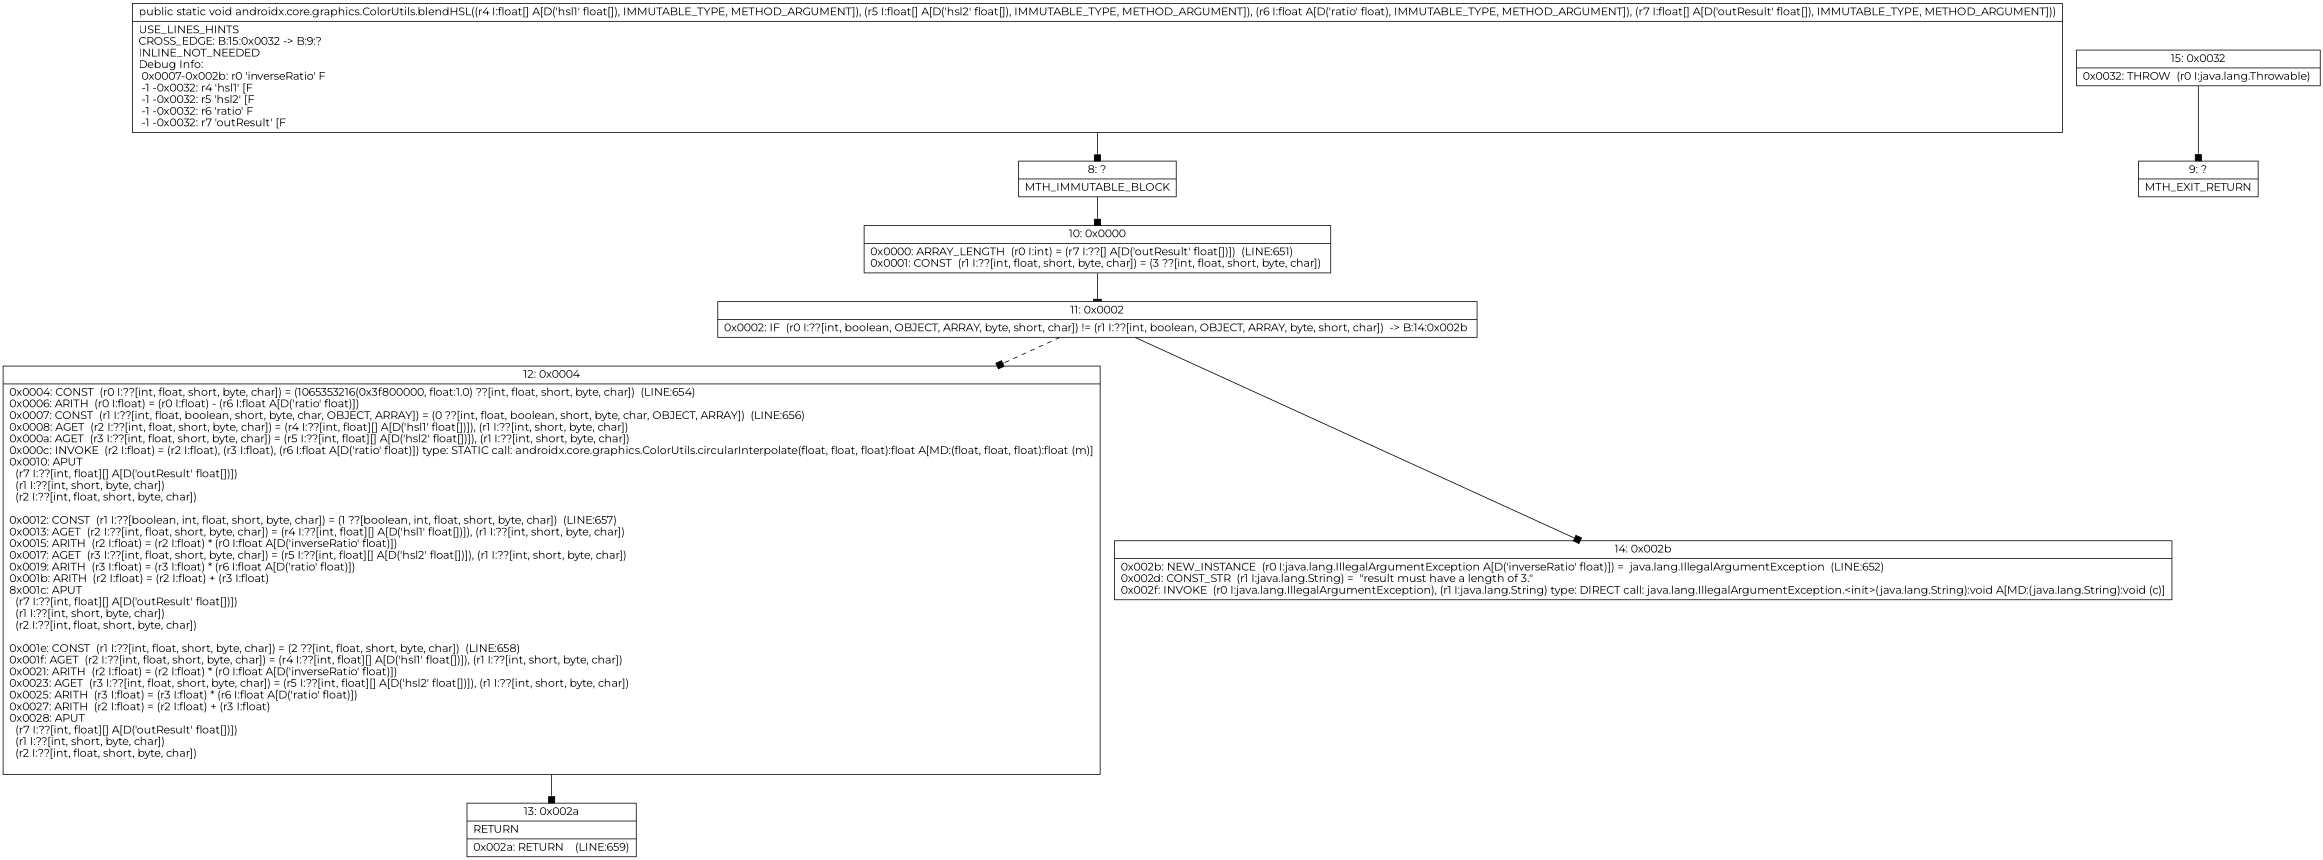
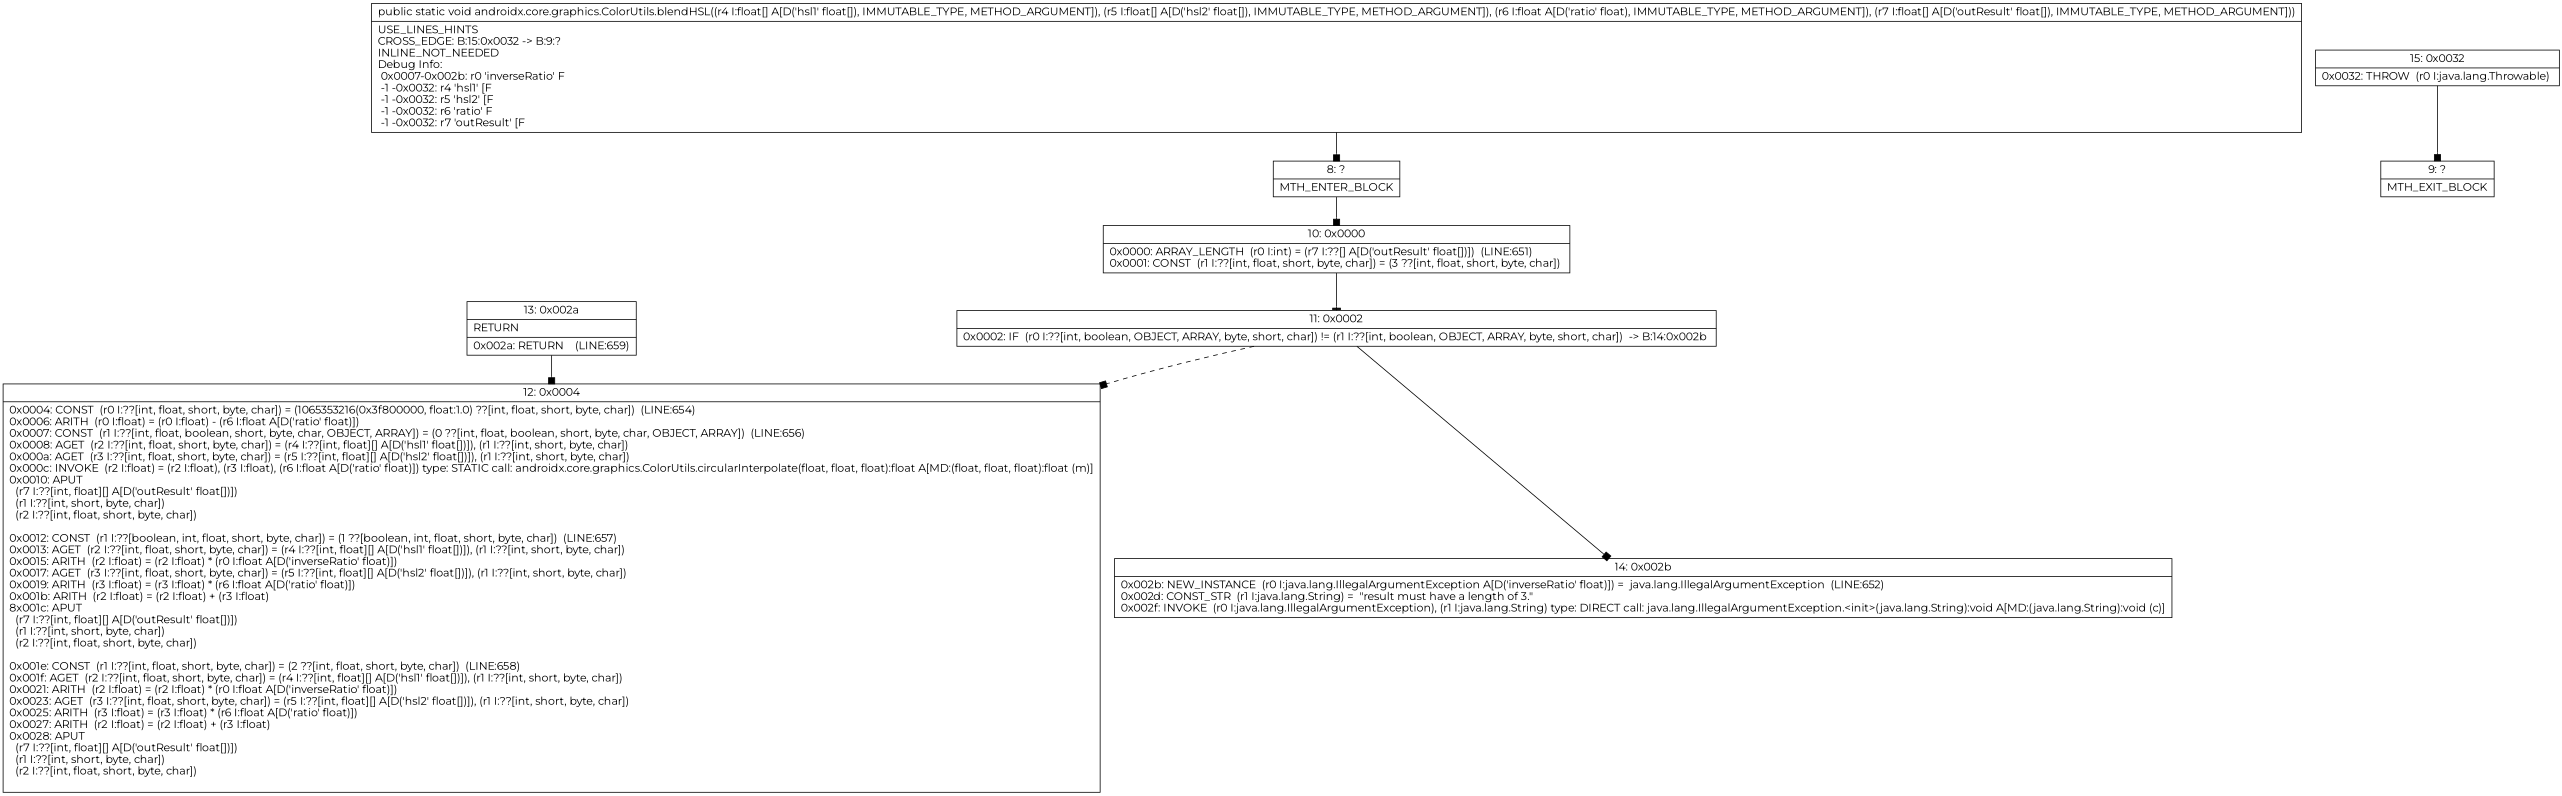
(1097, 187) -> (1337, 187)
(2198, 187) -> (2437, 187)
(552, 785) -> (552, 366)
